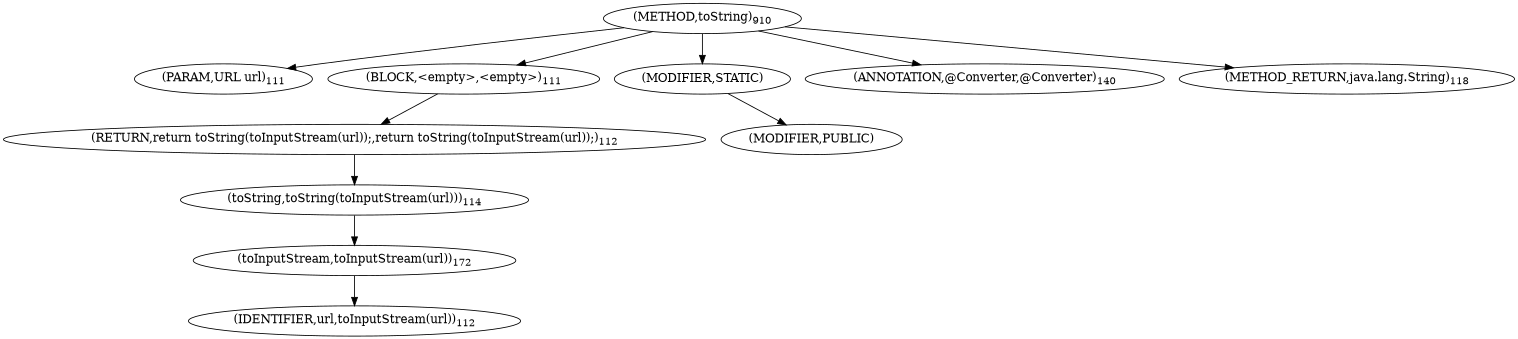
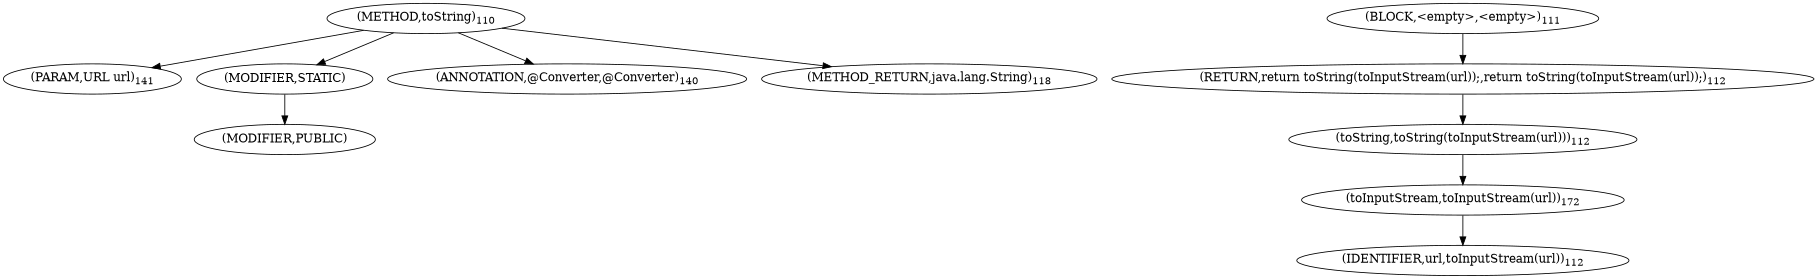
(762, 17) -> (486, 17)
(589, 47) -> none
(276, 78) -> (144, 78)
(472, 199) -> (1581, 138)
